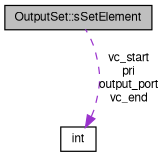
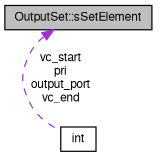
(99, 72) -> (24, 88)
